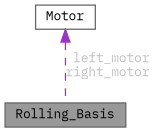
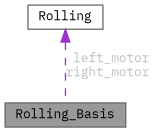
(65, 17) -> (65, 17)
